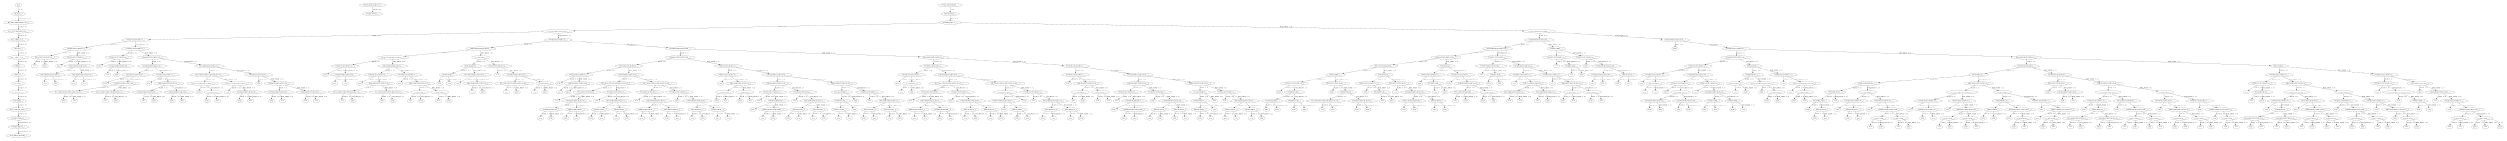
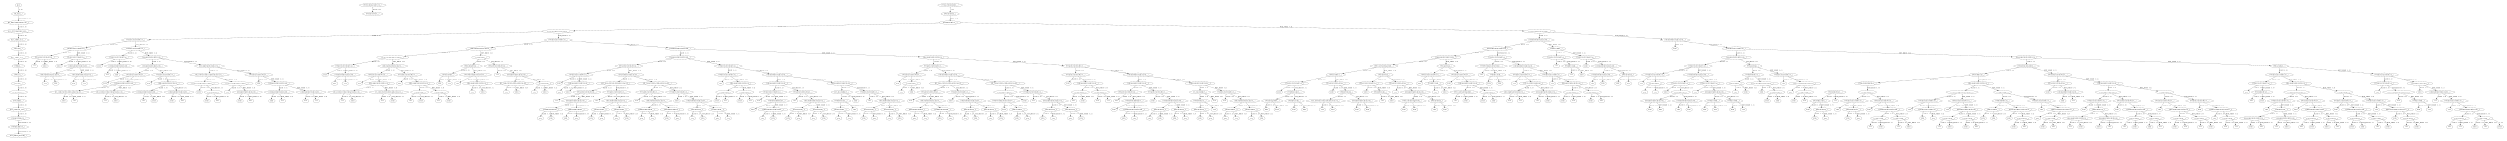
(1852, 88) -> none
